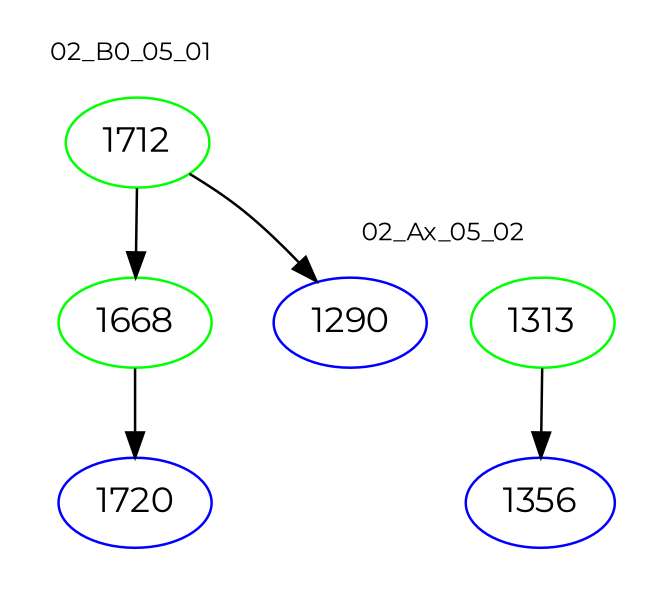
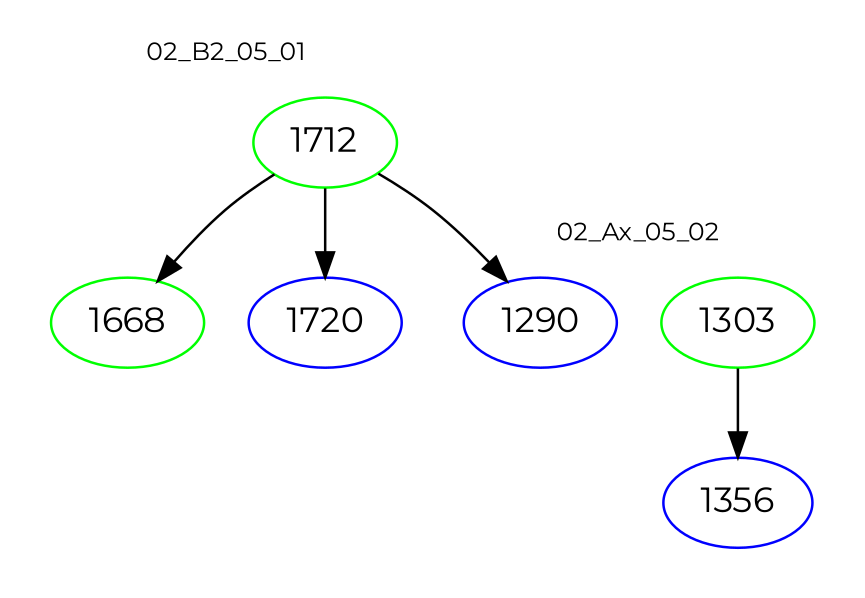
(131, 54) -> (226, 54)
(543, 323) -> (738, 323)
(135, 400) -> (325, 220)
